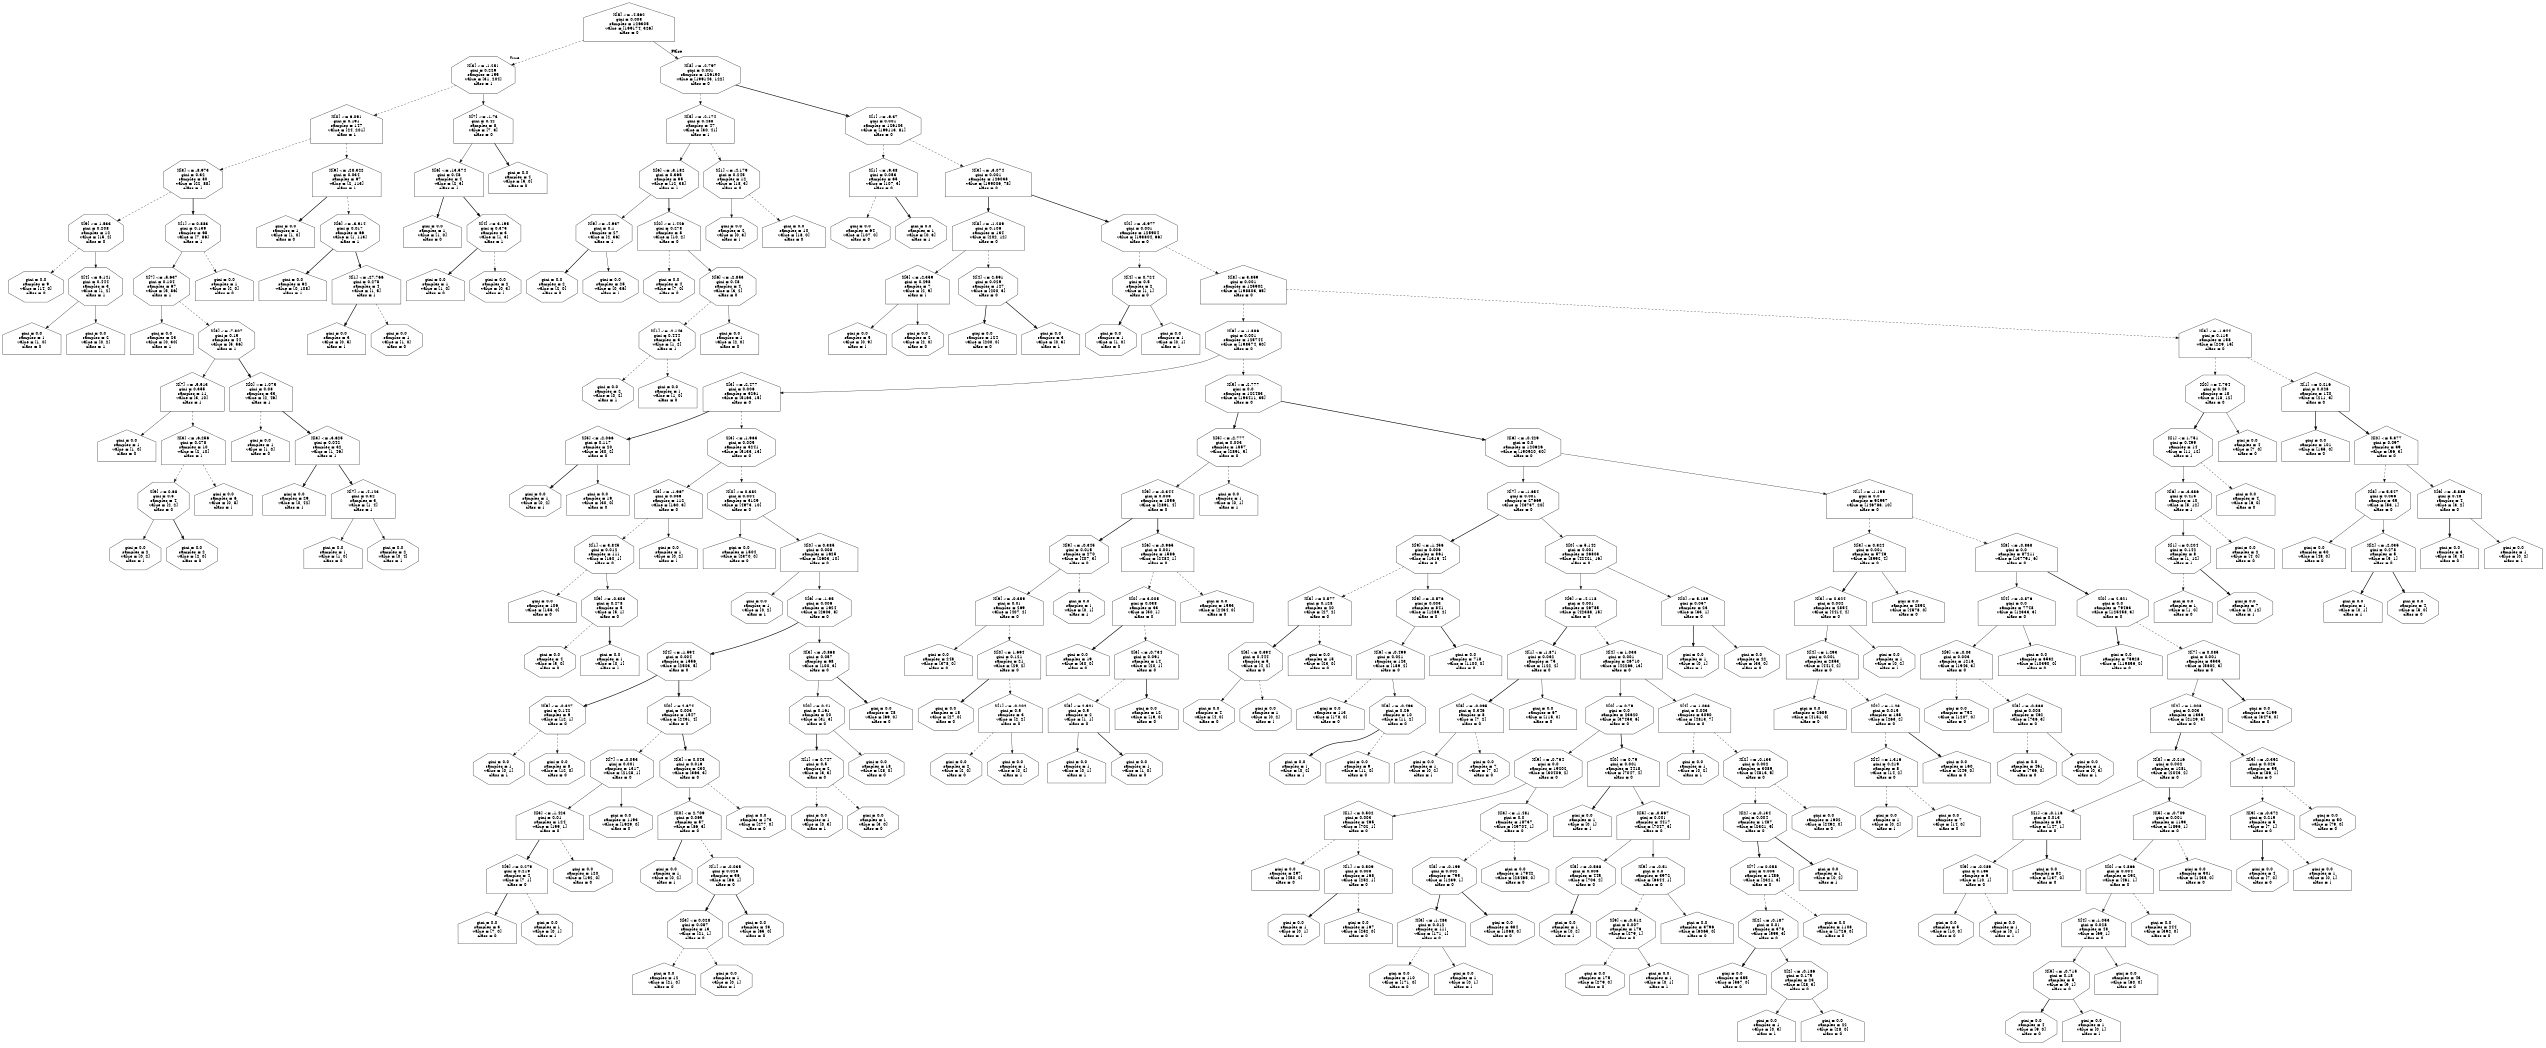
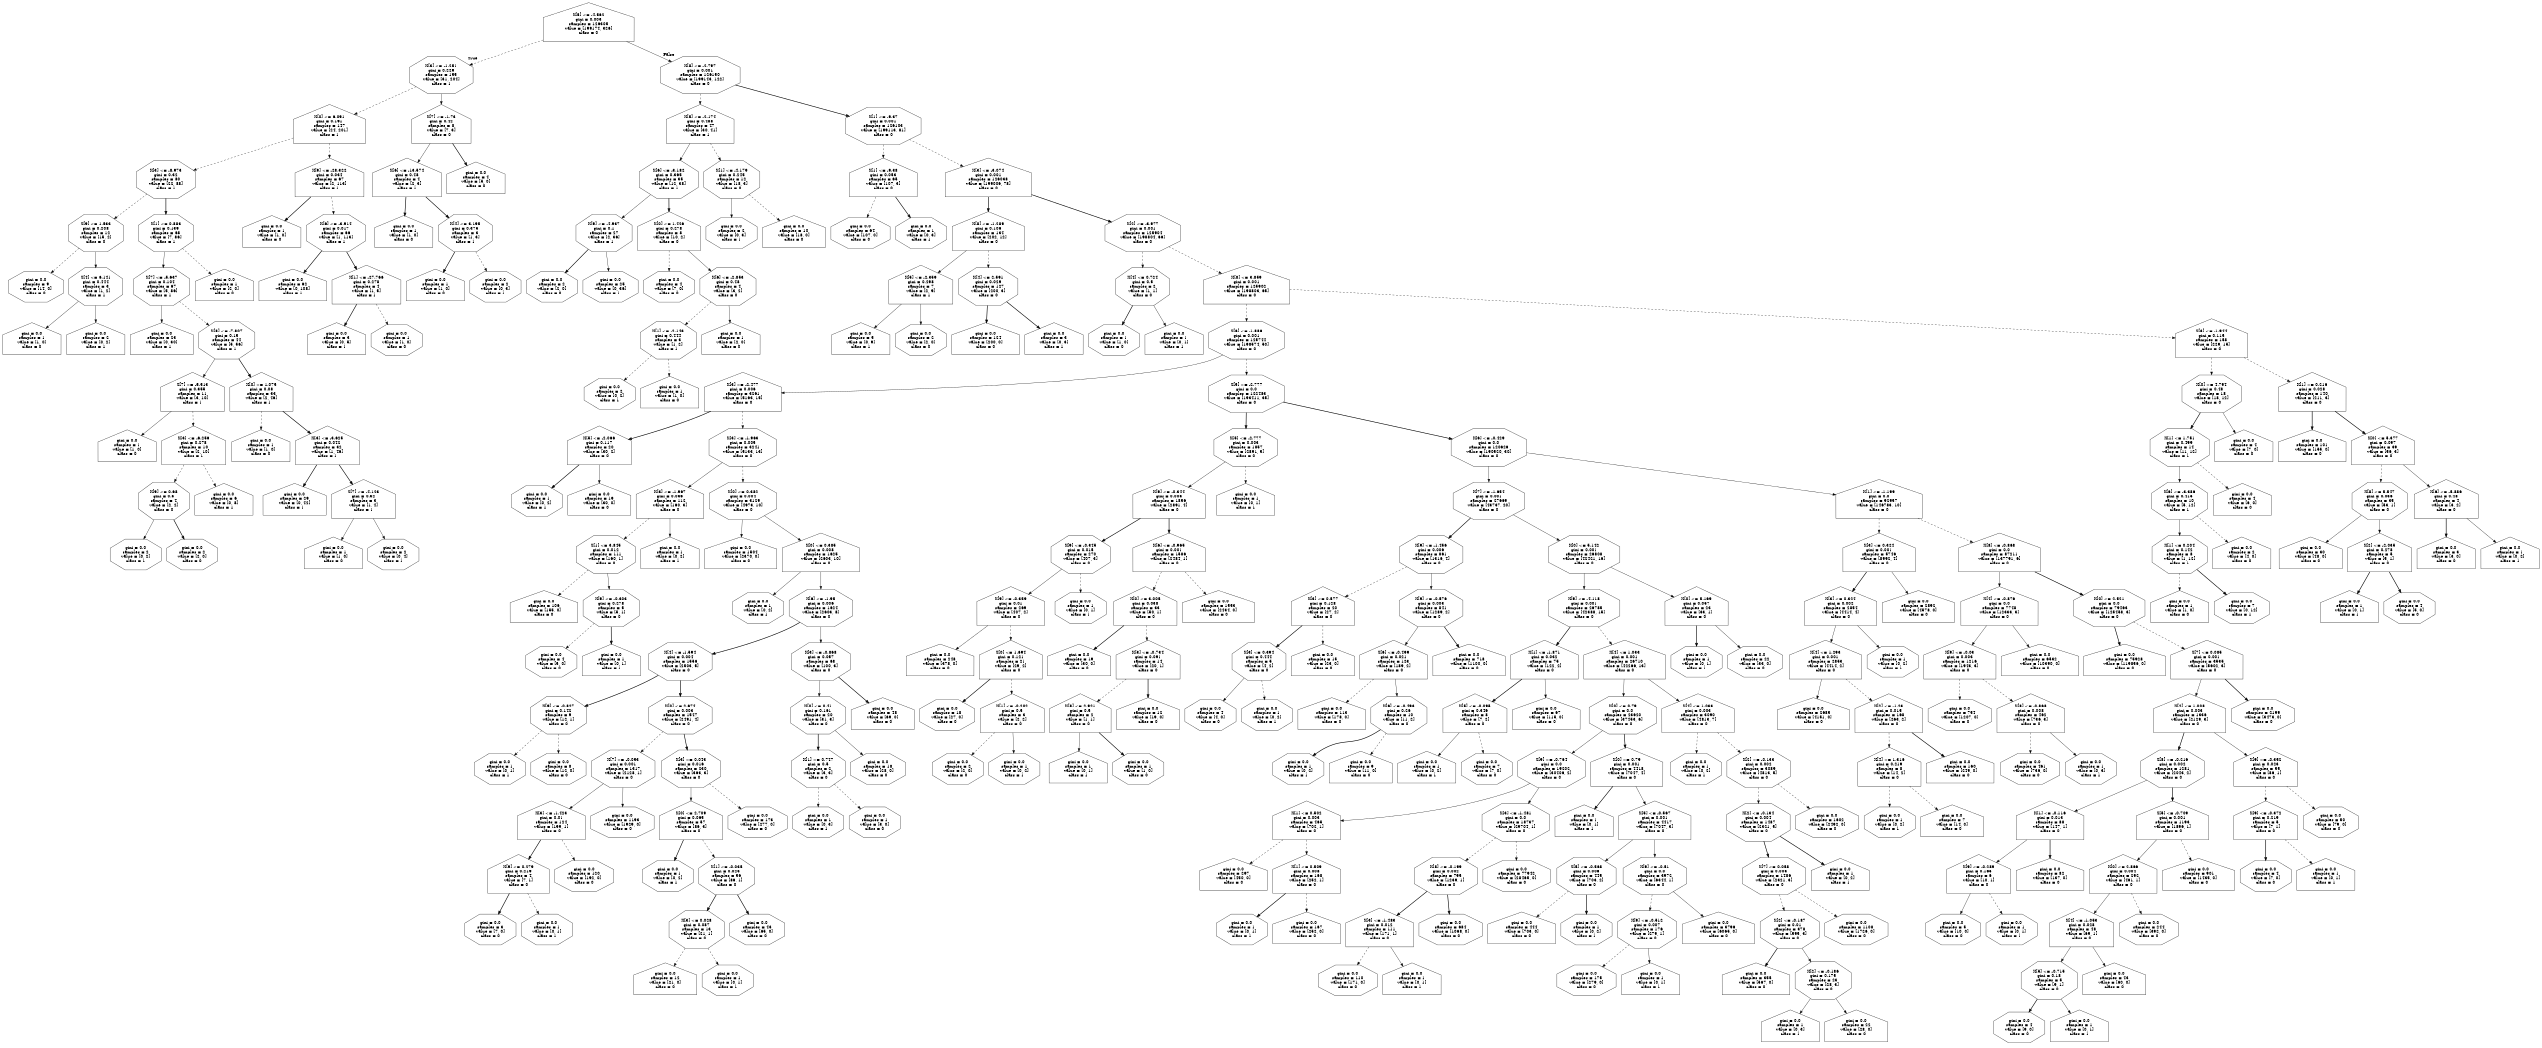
(1515, 876) -> (1517, 876)
(487, 930) -> (490, 930)
none -> (1522, 930)
